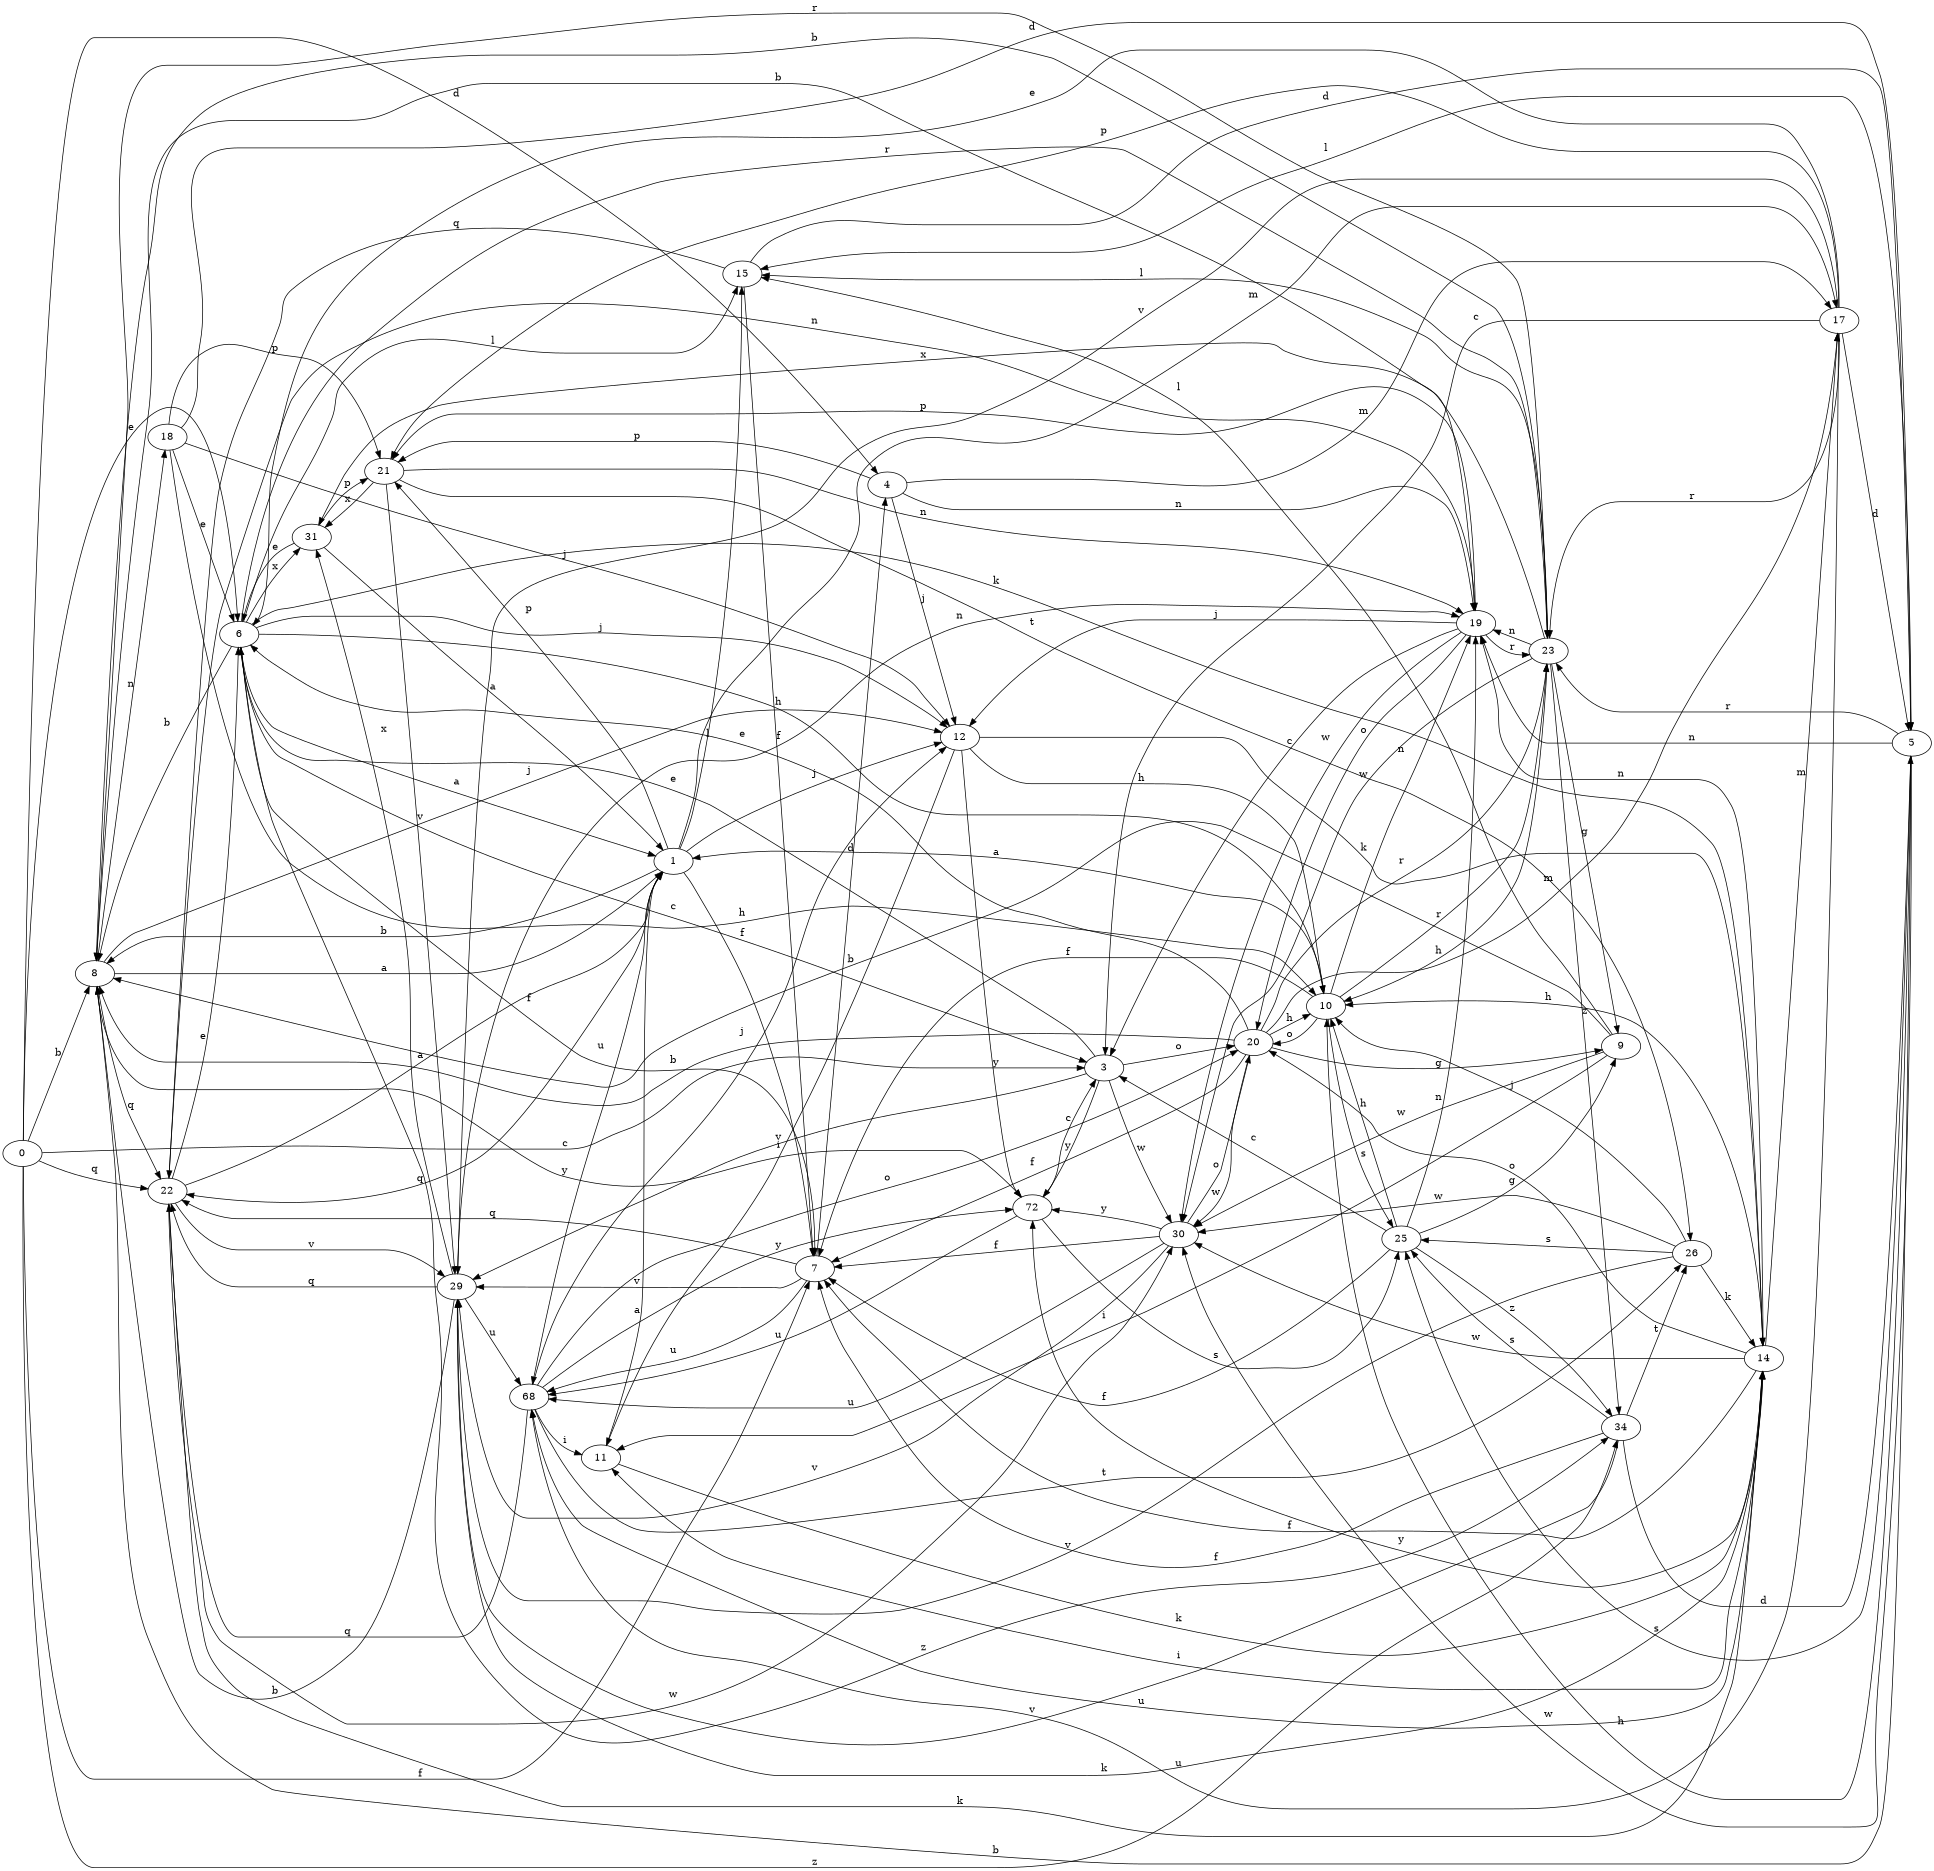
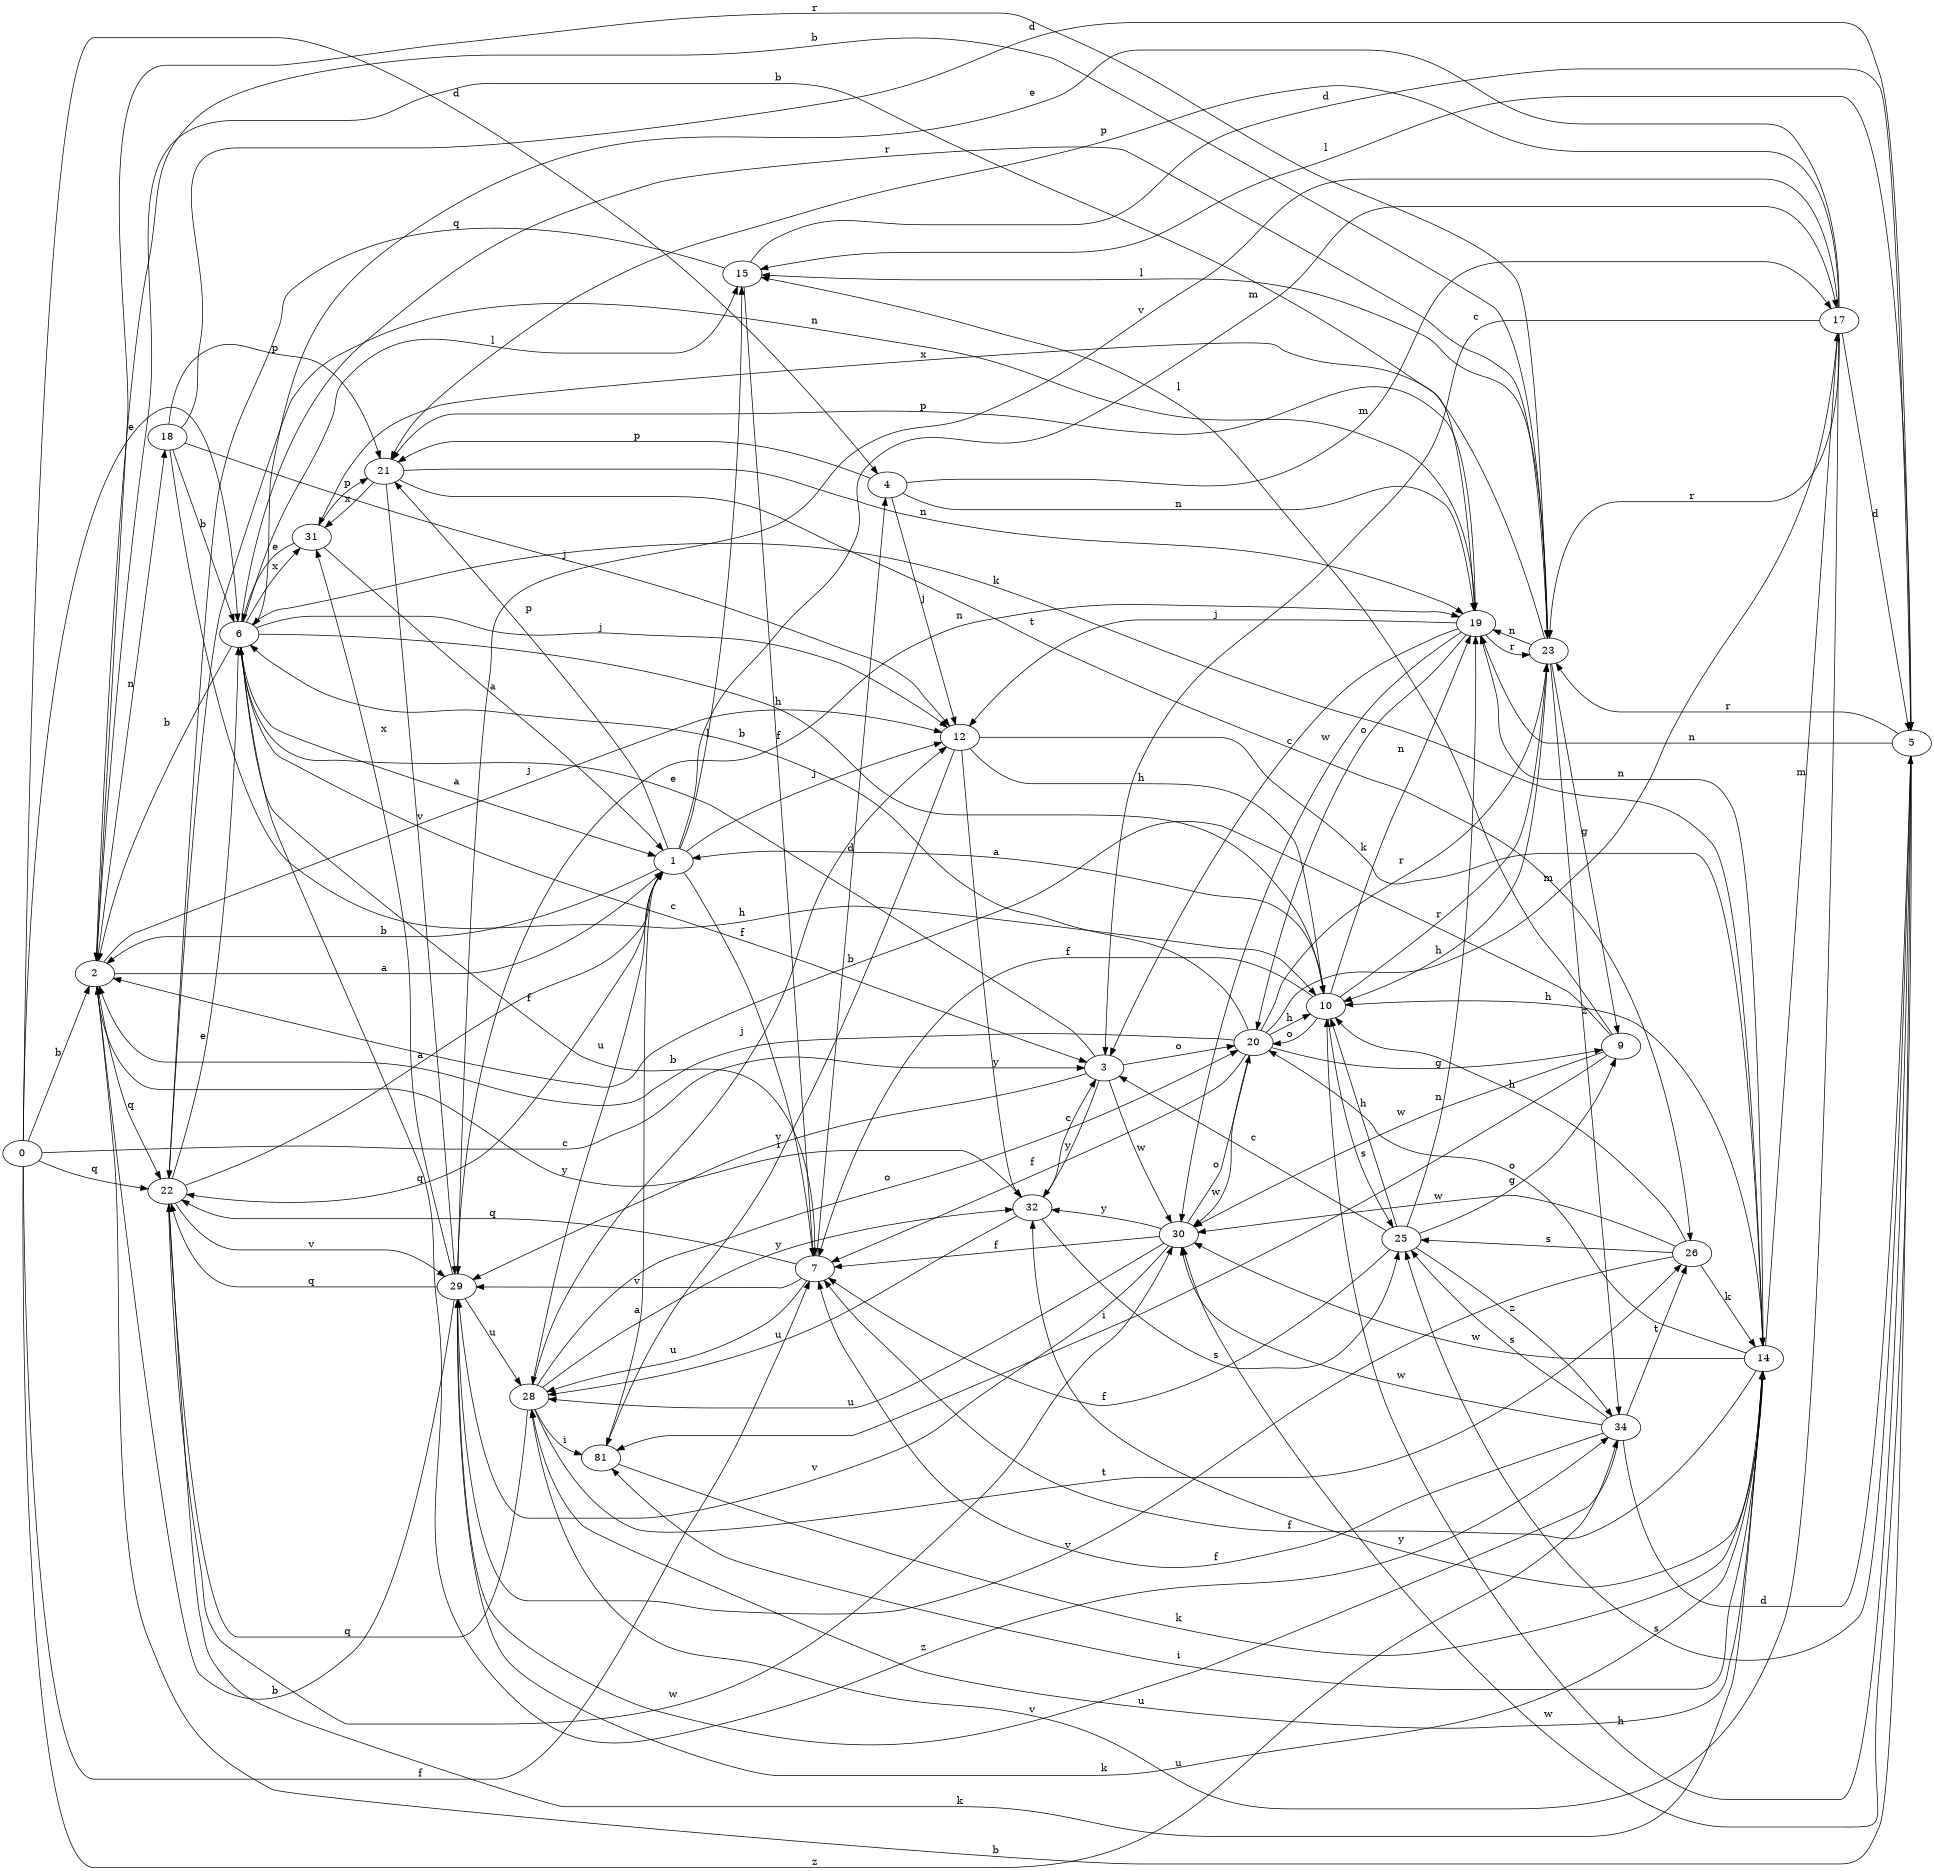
(203, 525) -> (203, 525)
(742, 734) -> (742, 734)
(1316, 888) -> (1369, 1378)
(95, 974) -> (95, 974)
(1512, 1085) -> (1512, 1085)
(1032, 1208) -> (1032, 1208)
(529, 1397) -> (529, 1397)
(601, 1458) -> (601, 1458)
